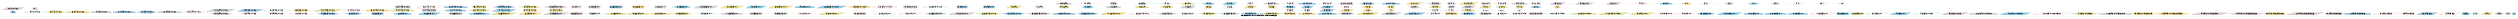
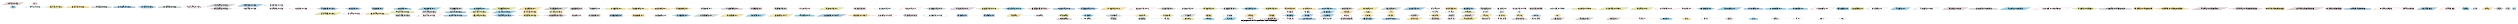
(301, 10) -> none
